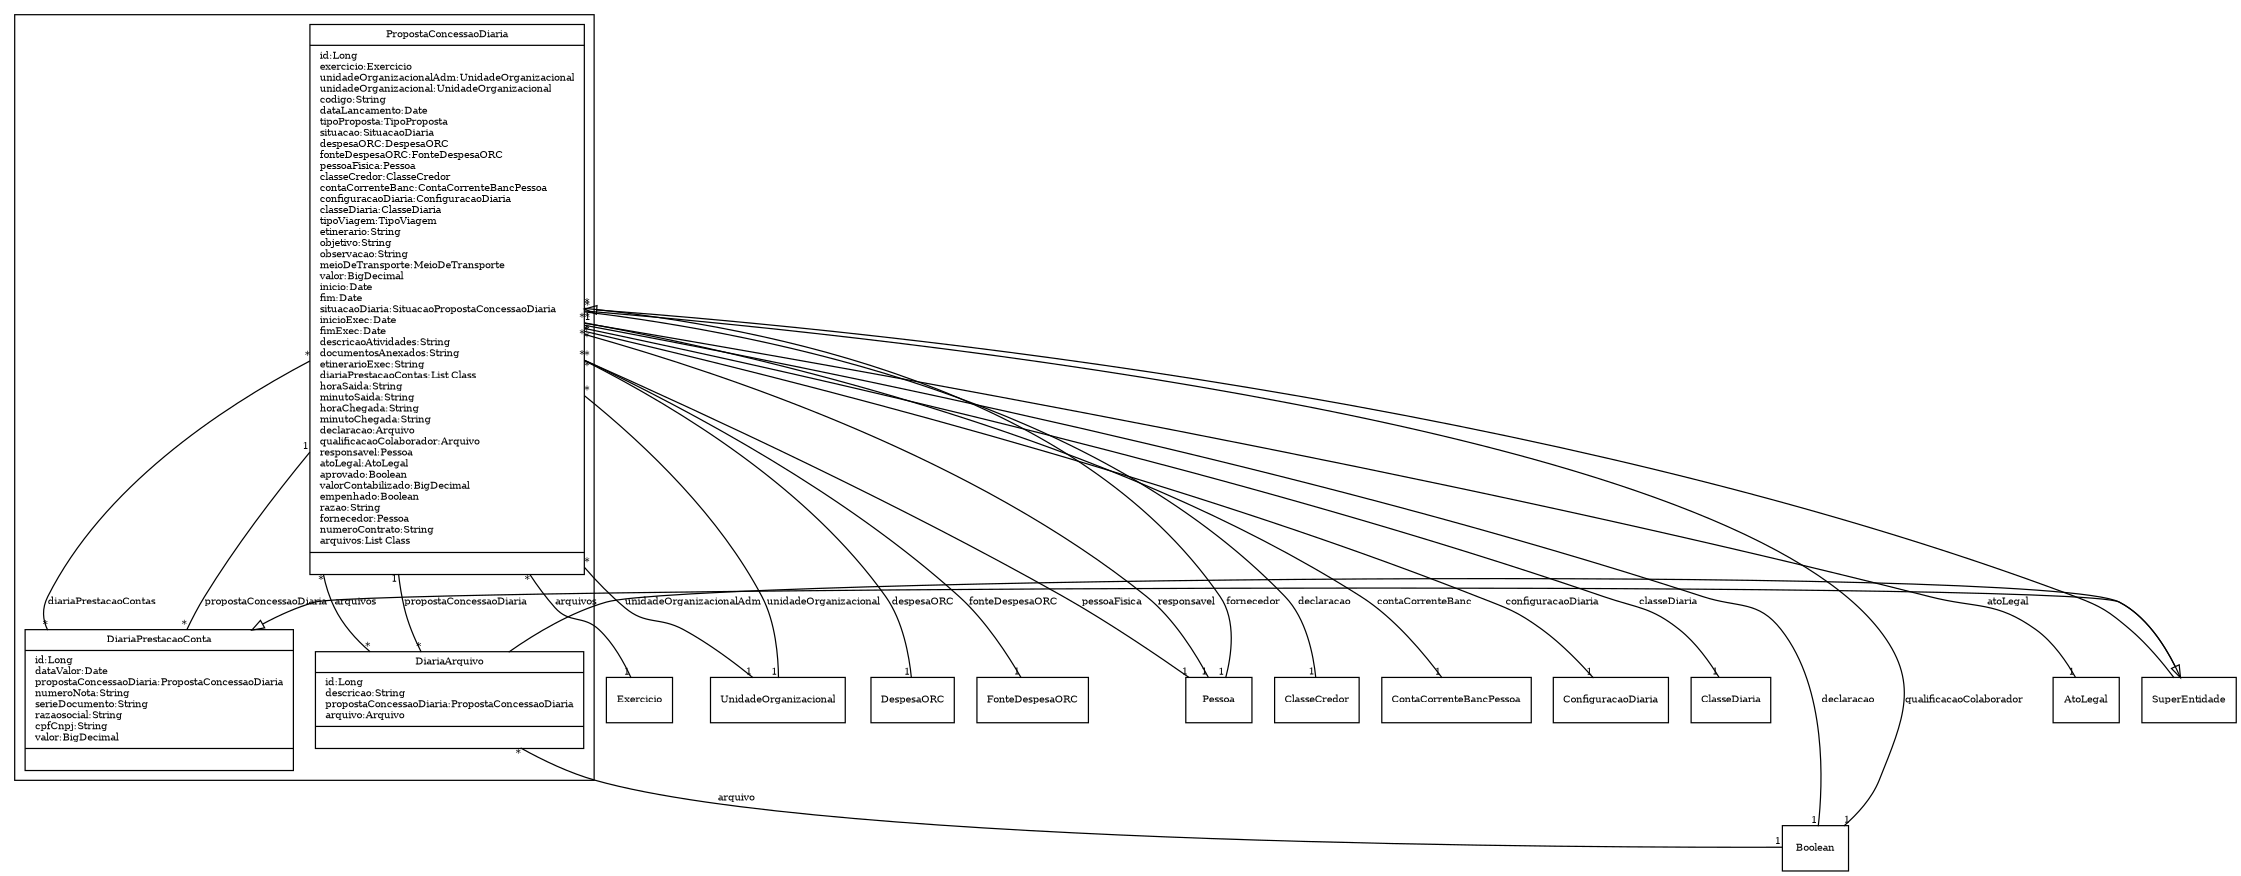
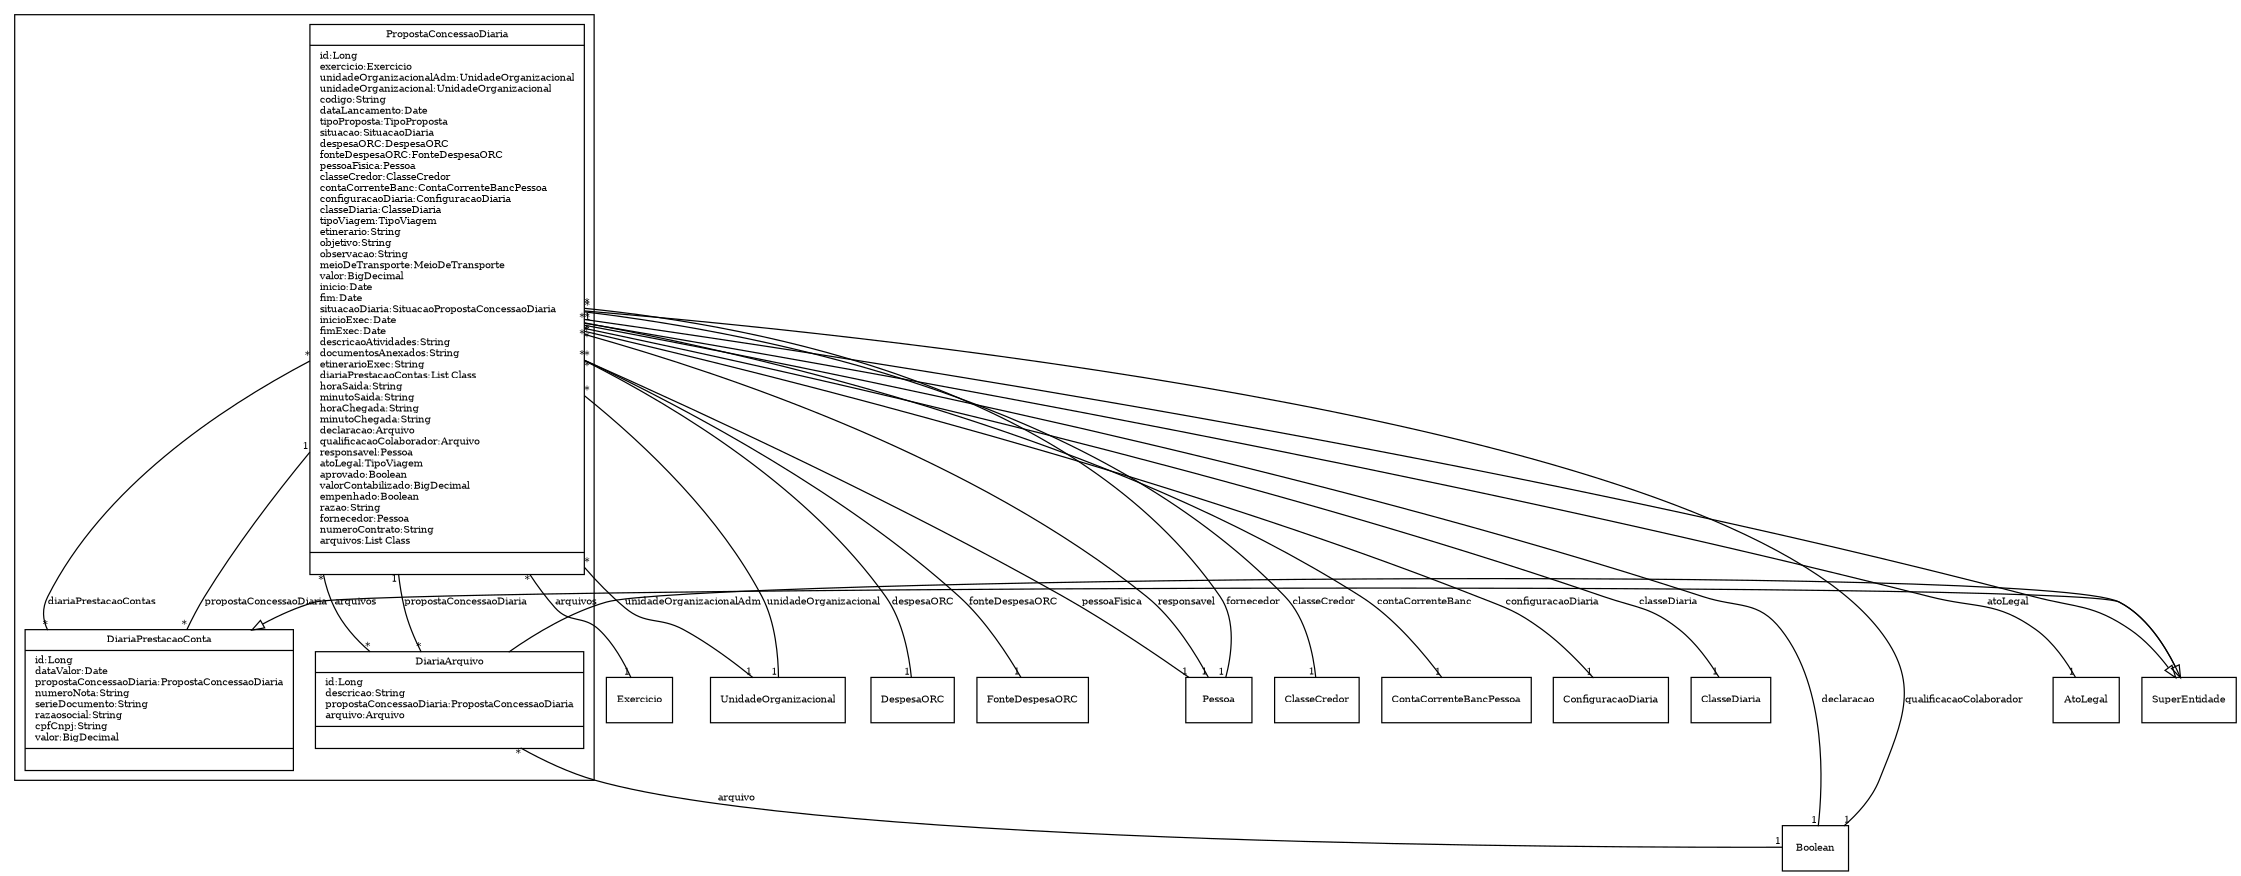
(1410, 417) -> (1390, 453)
(364, 464) -> (372, 464)
(1324, 602) -> (1324, 602)
